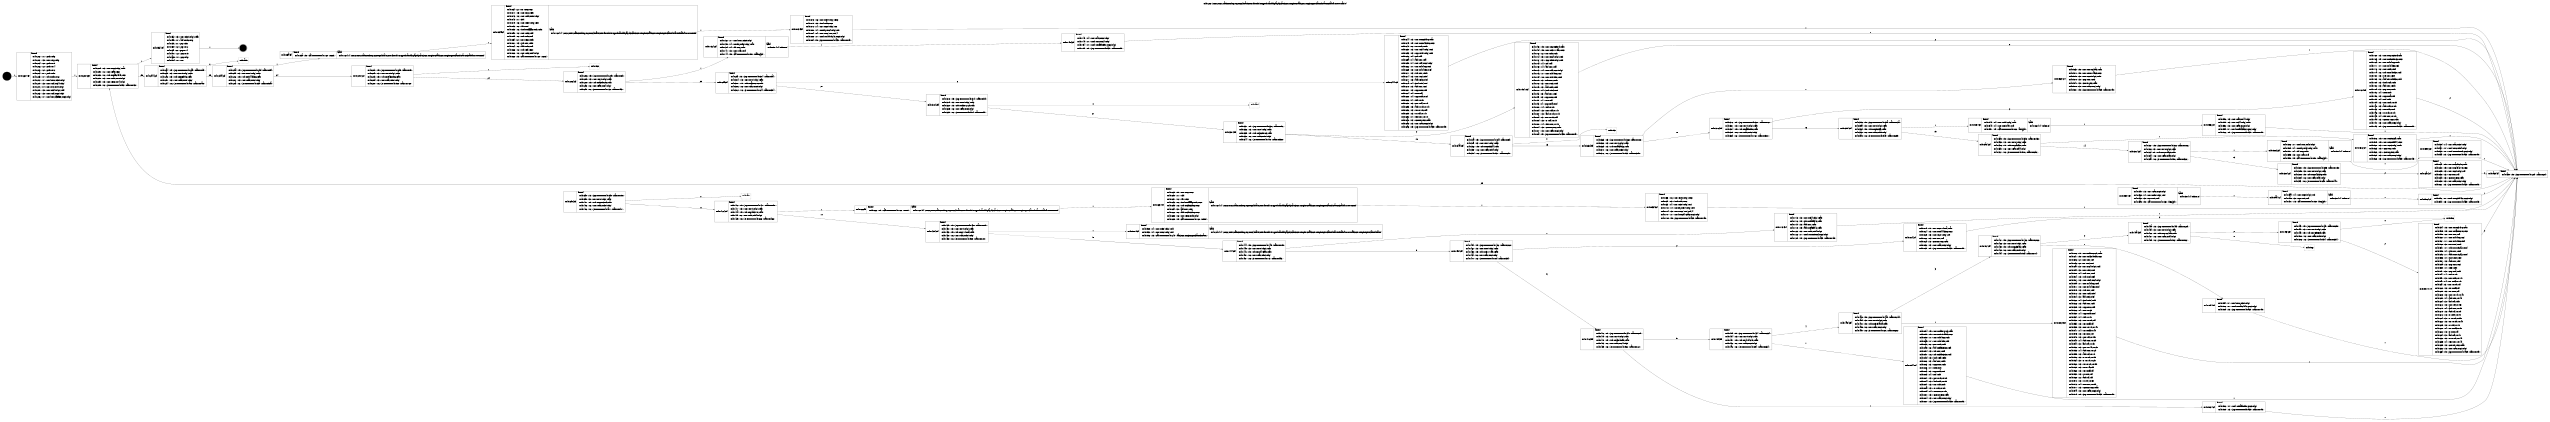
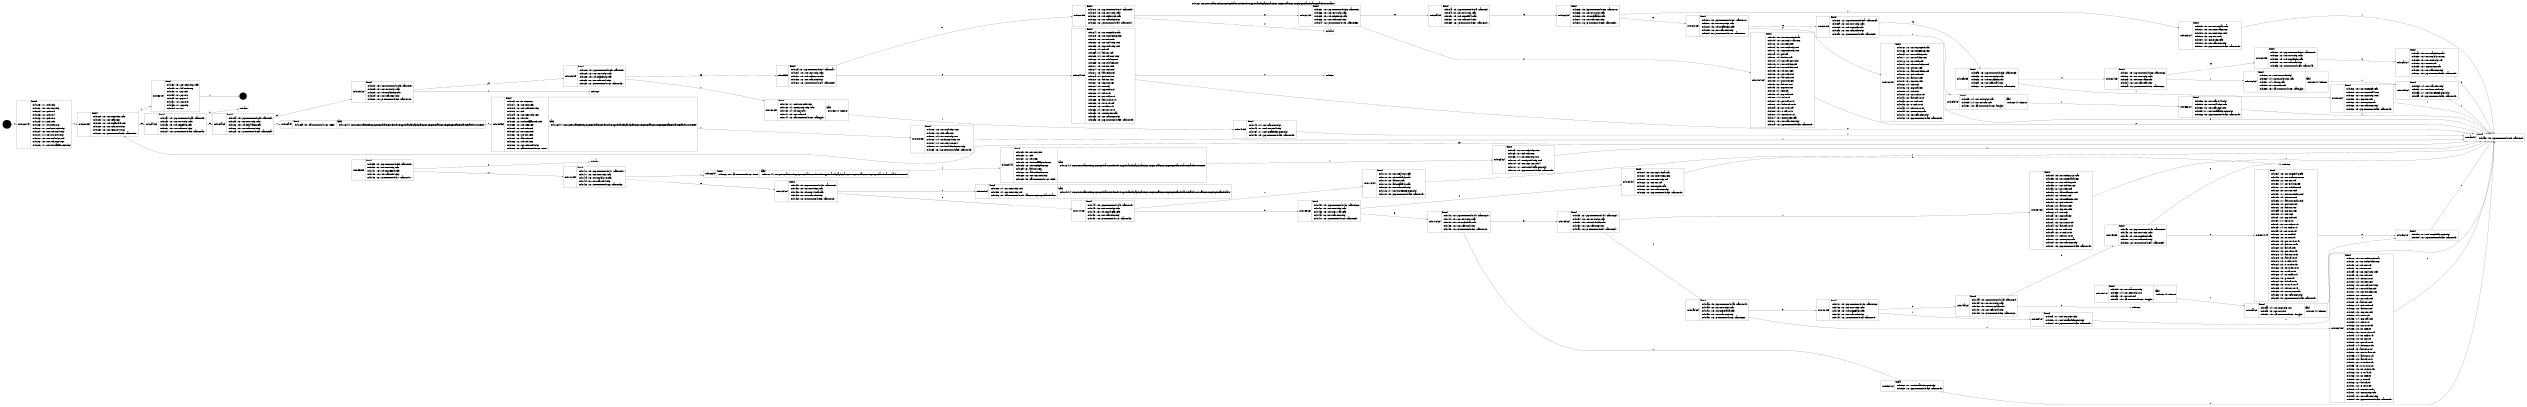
(1562, 141) -> (1229, 76)
(2498, 207) -> (2356, 235)
